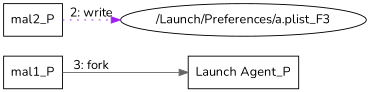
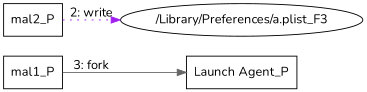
(243, 20) -> (242, 20)
